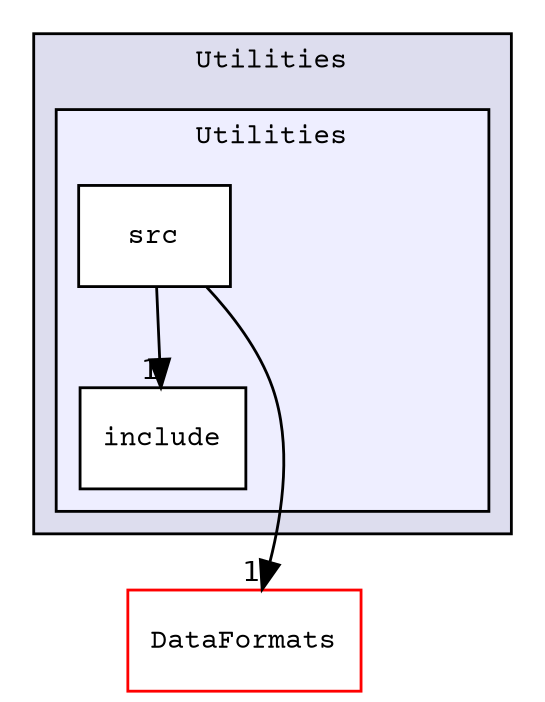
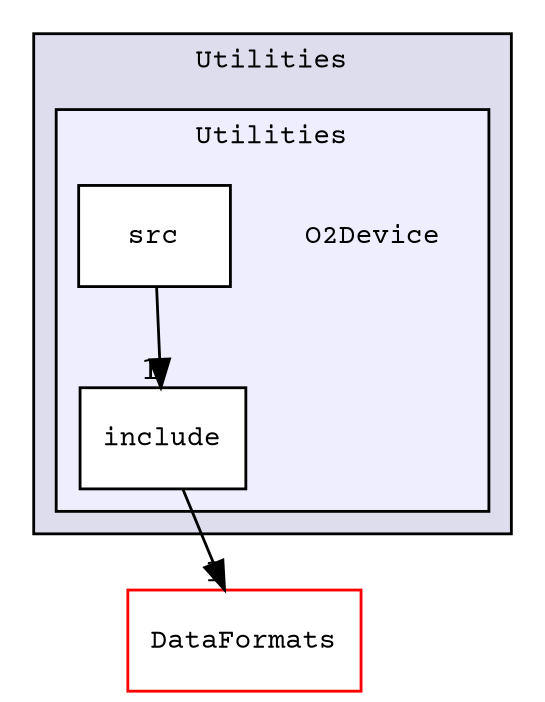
none -> (374, 236)
(279, 415) -> (198, 526)
